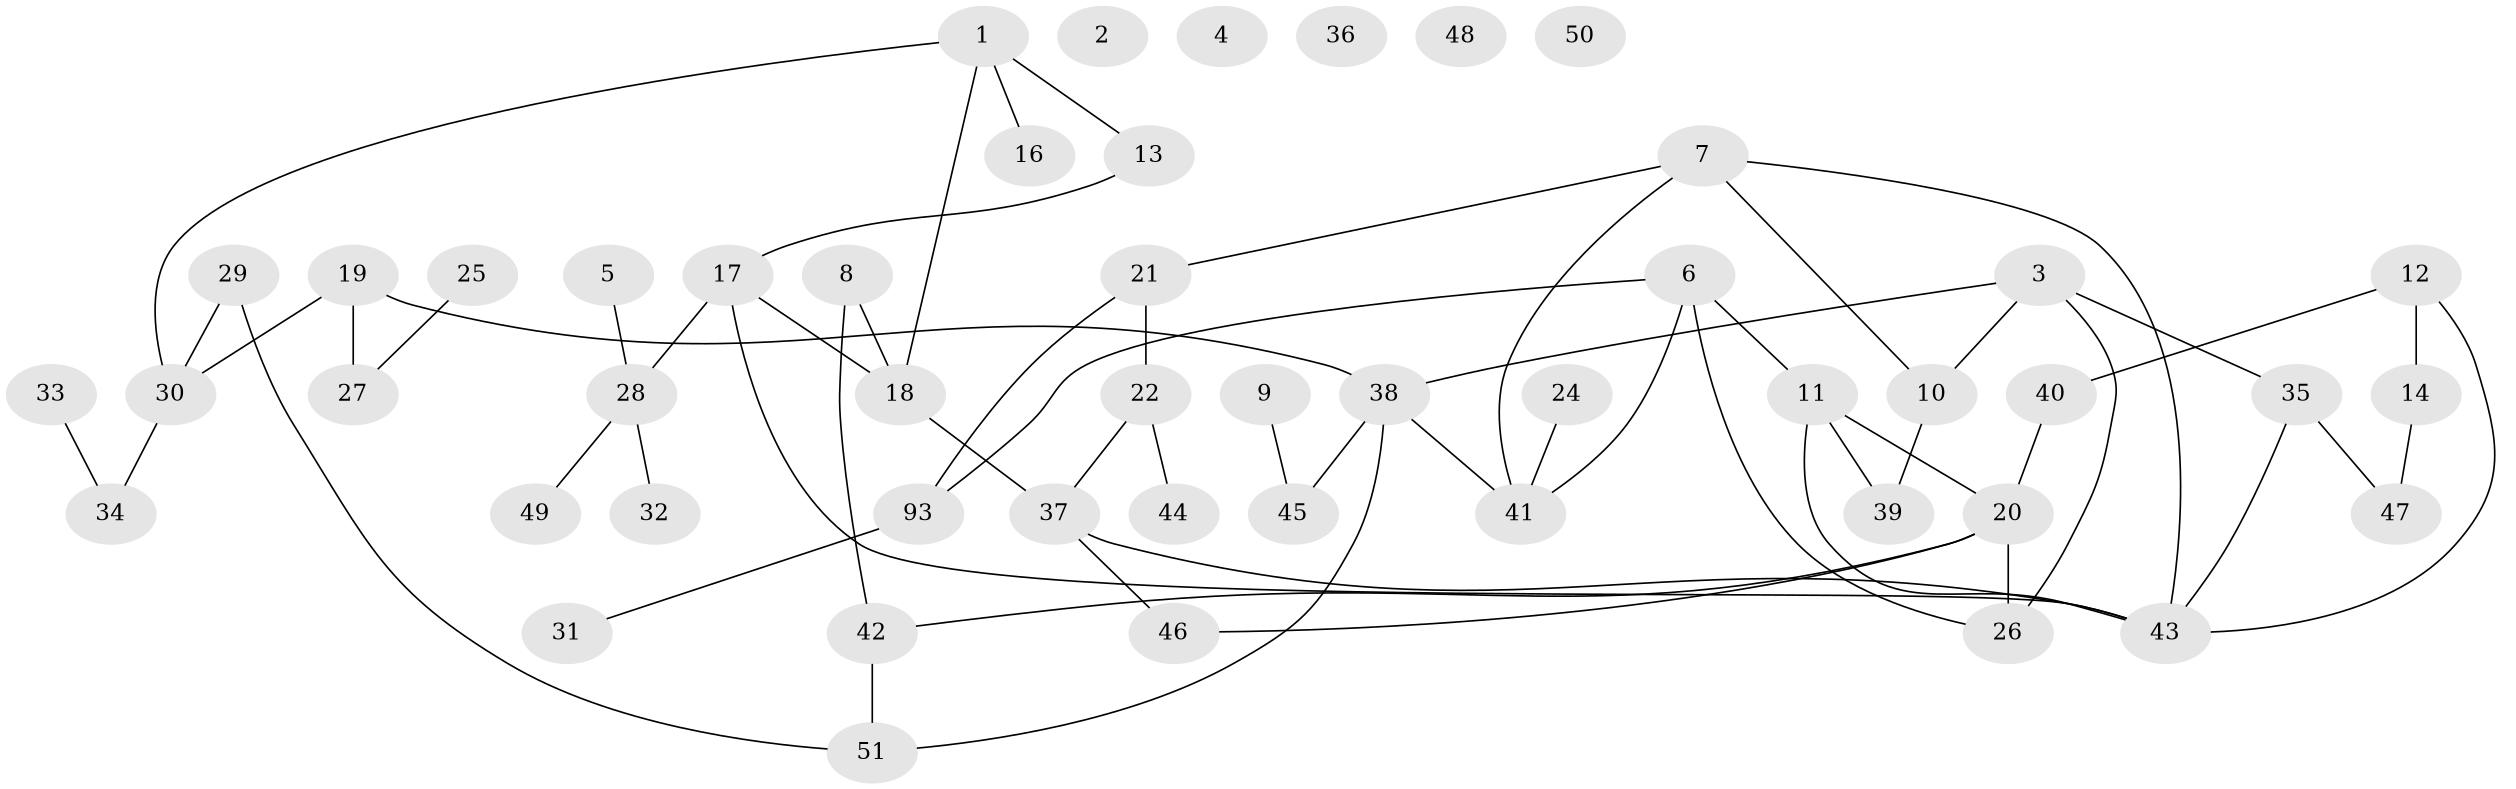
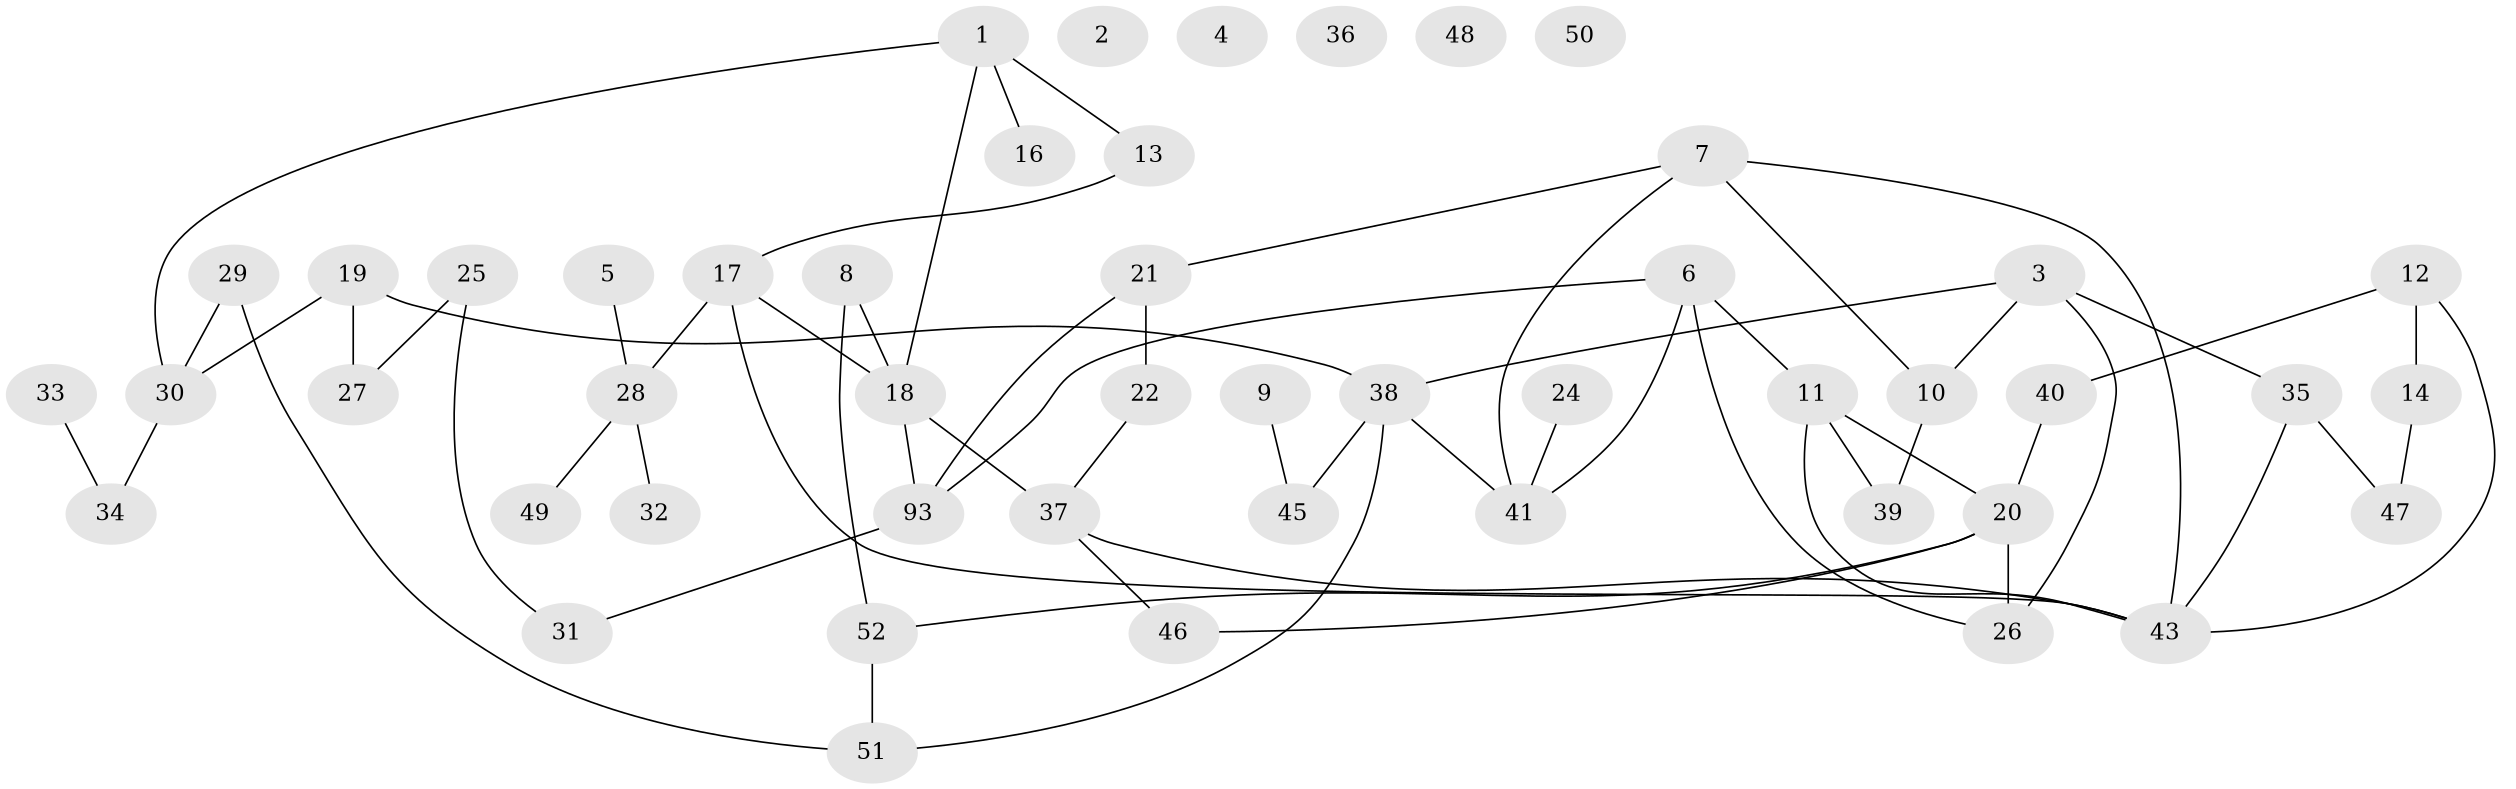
none -> (910, 454)
none -> (457, 471)
(1174, 514) -> none
(872, 633) -> (872, 633)
